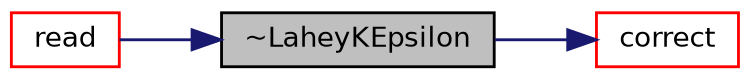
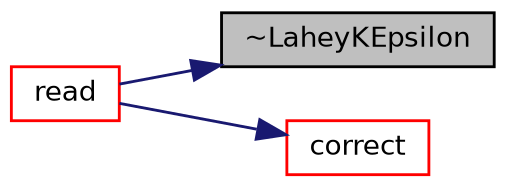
(531, 40) -> (188, 116)
